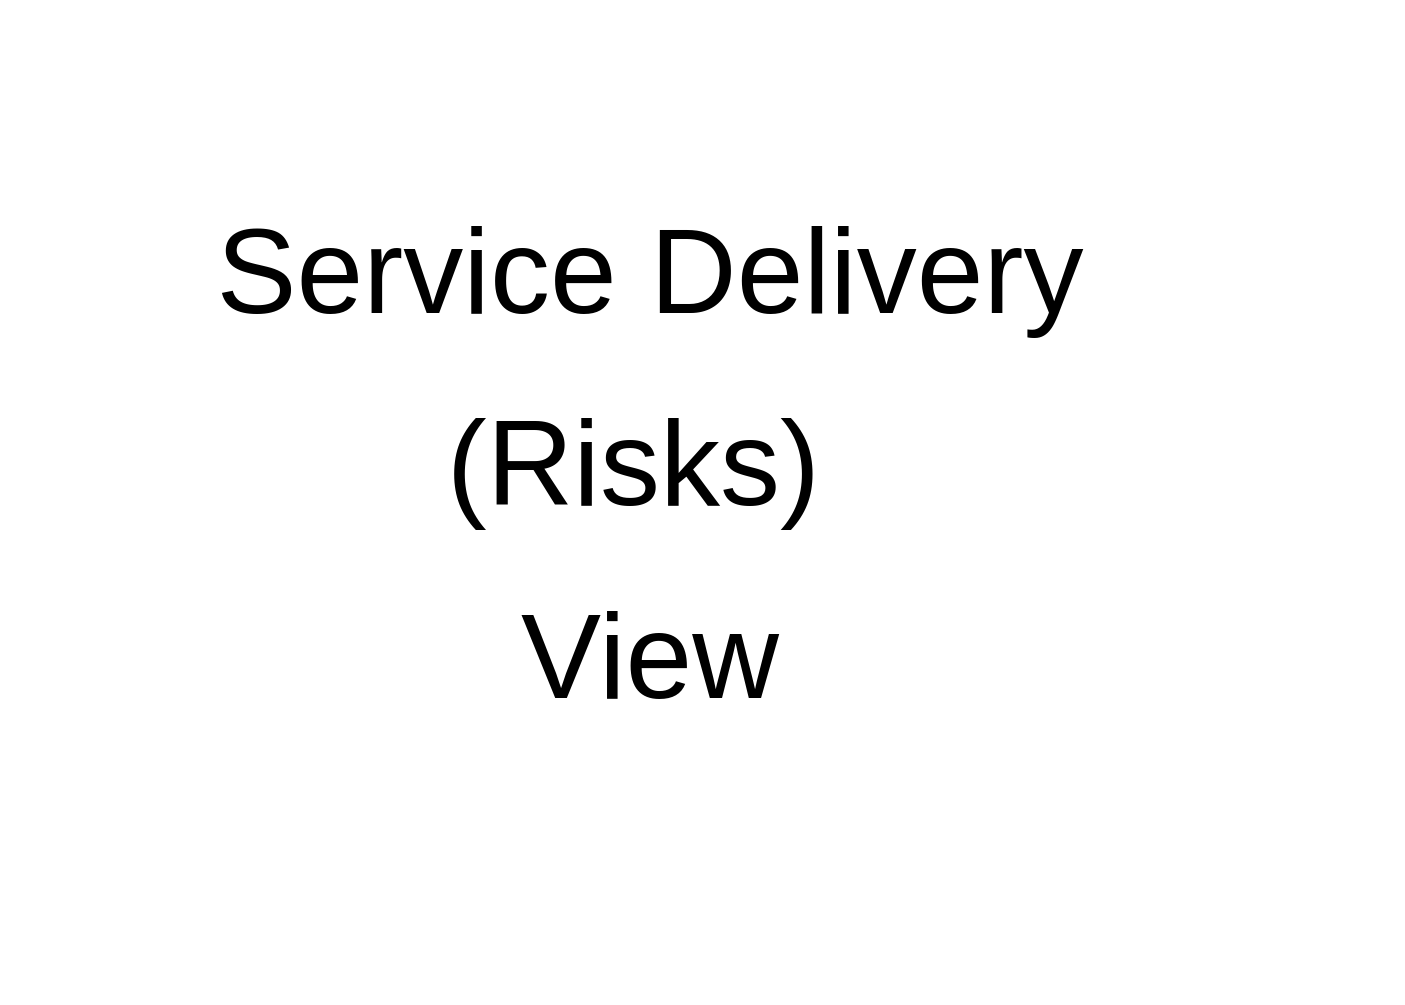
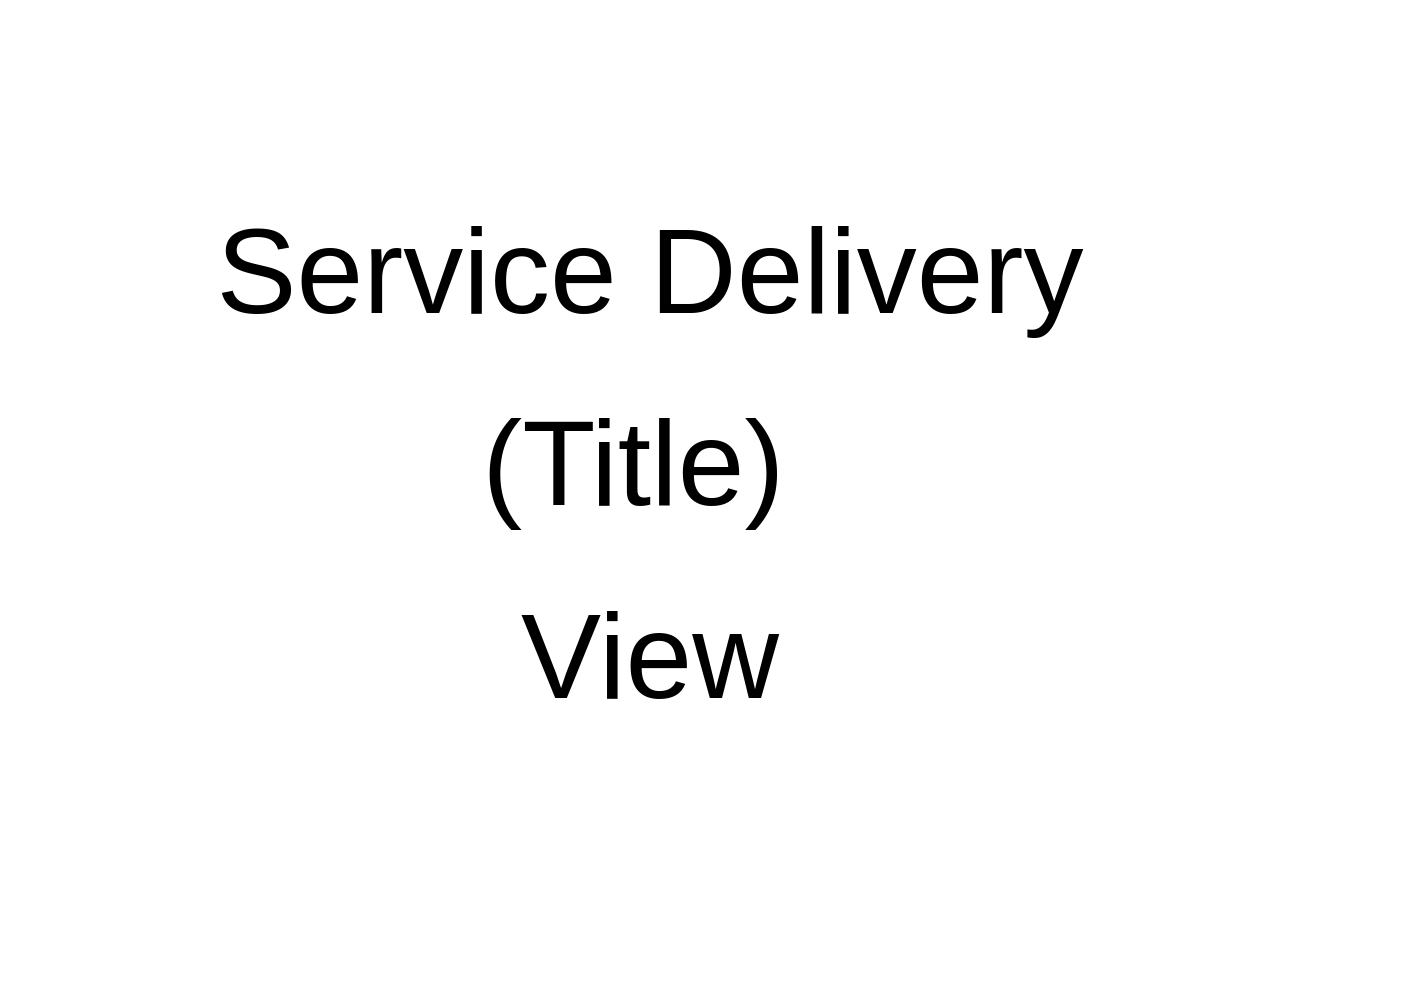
(651, 451) -> (651, 451)
